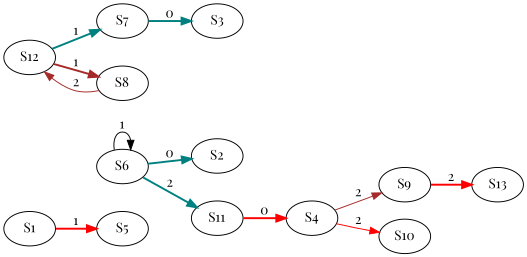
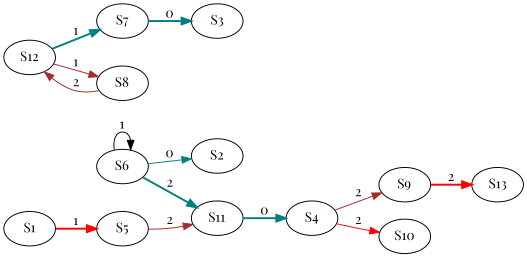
(72, 69) -> (72, 69)
(165, 162) -> (165, 162)
(260, 218) -> (260, 218)
none -> (166, 229)
